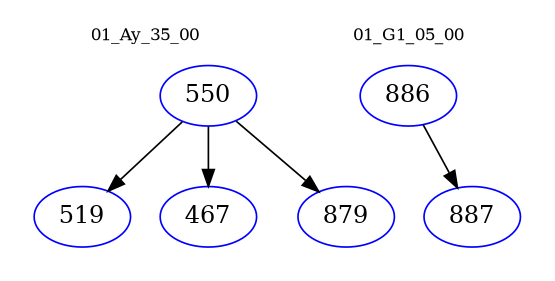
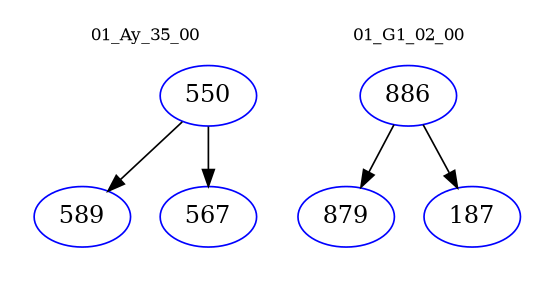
(409, 36) -> (409, 36)
(259, 141) -> (381, 148)
(82, 217) -> (82, 217)
(208, 217) -> (208, 217)
(472, 217) -> (472, 217)
